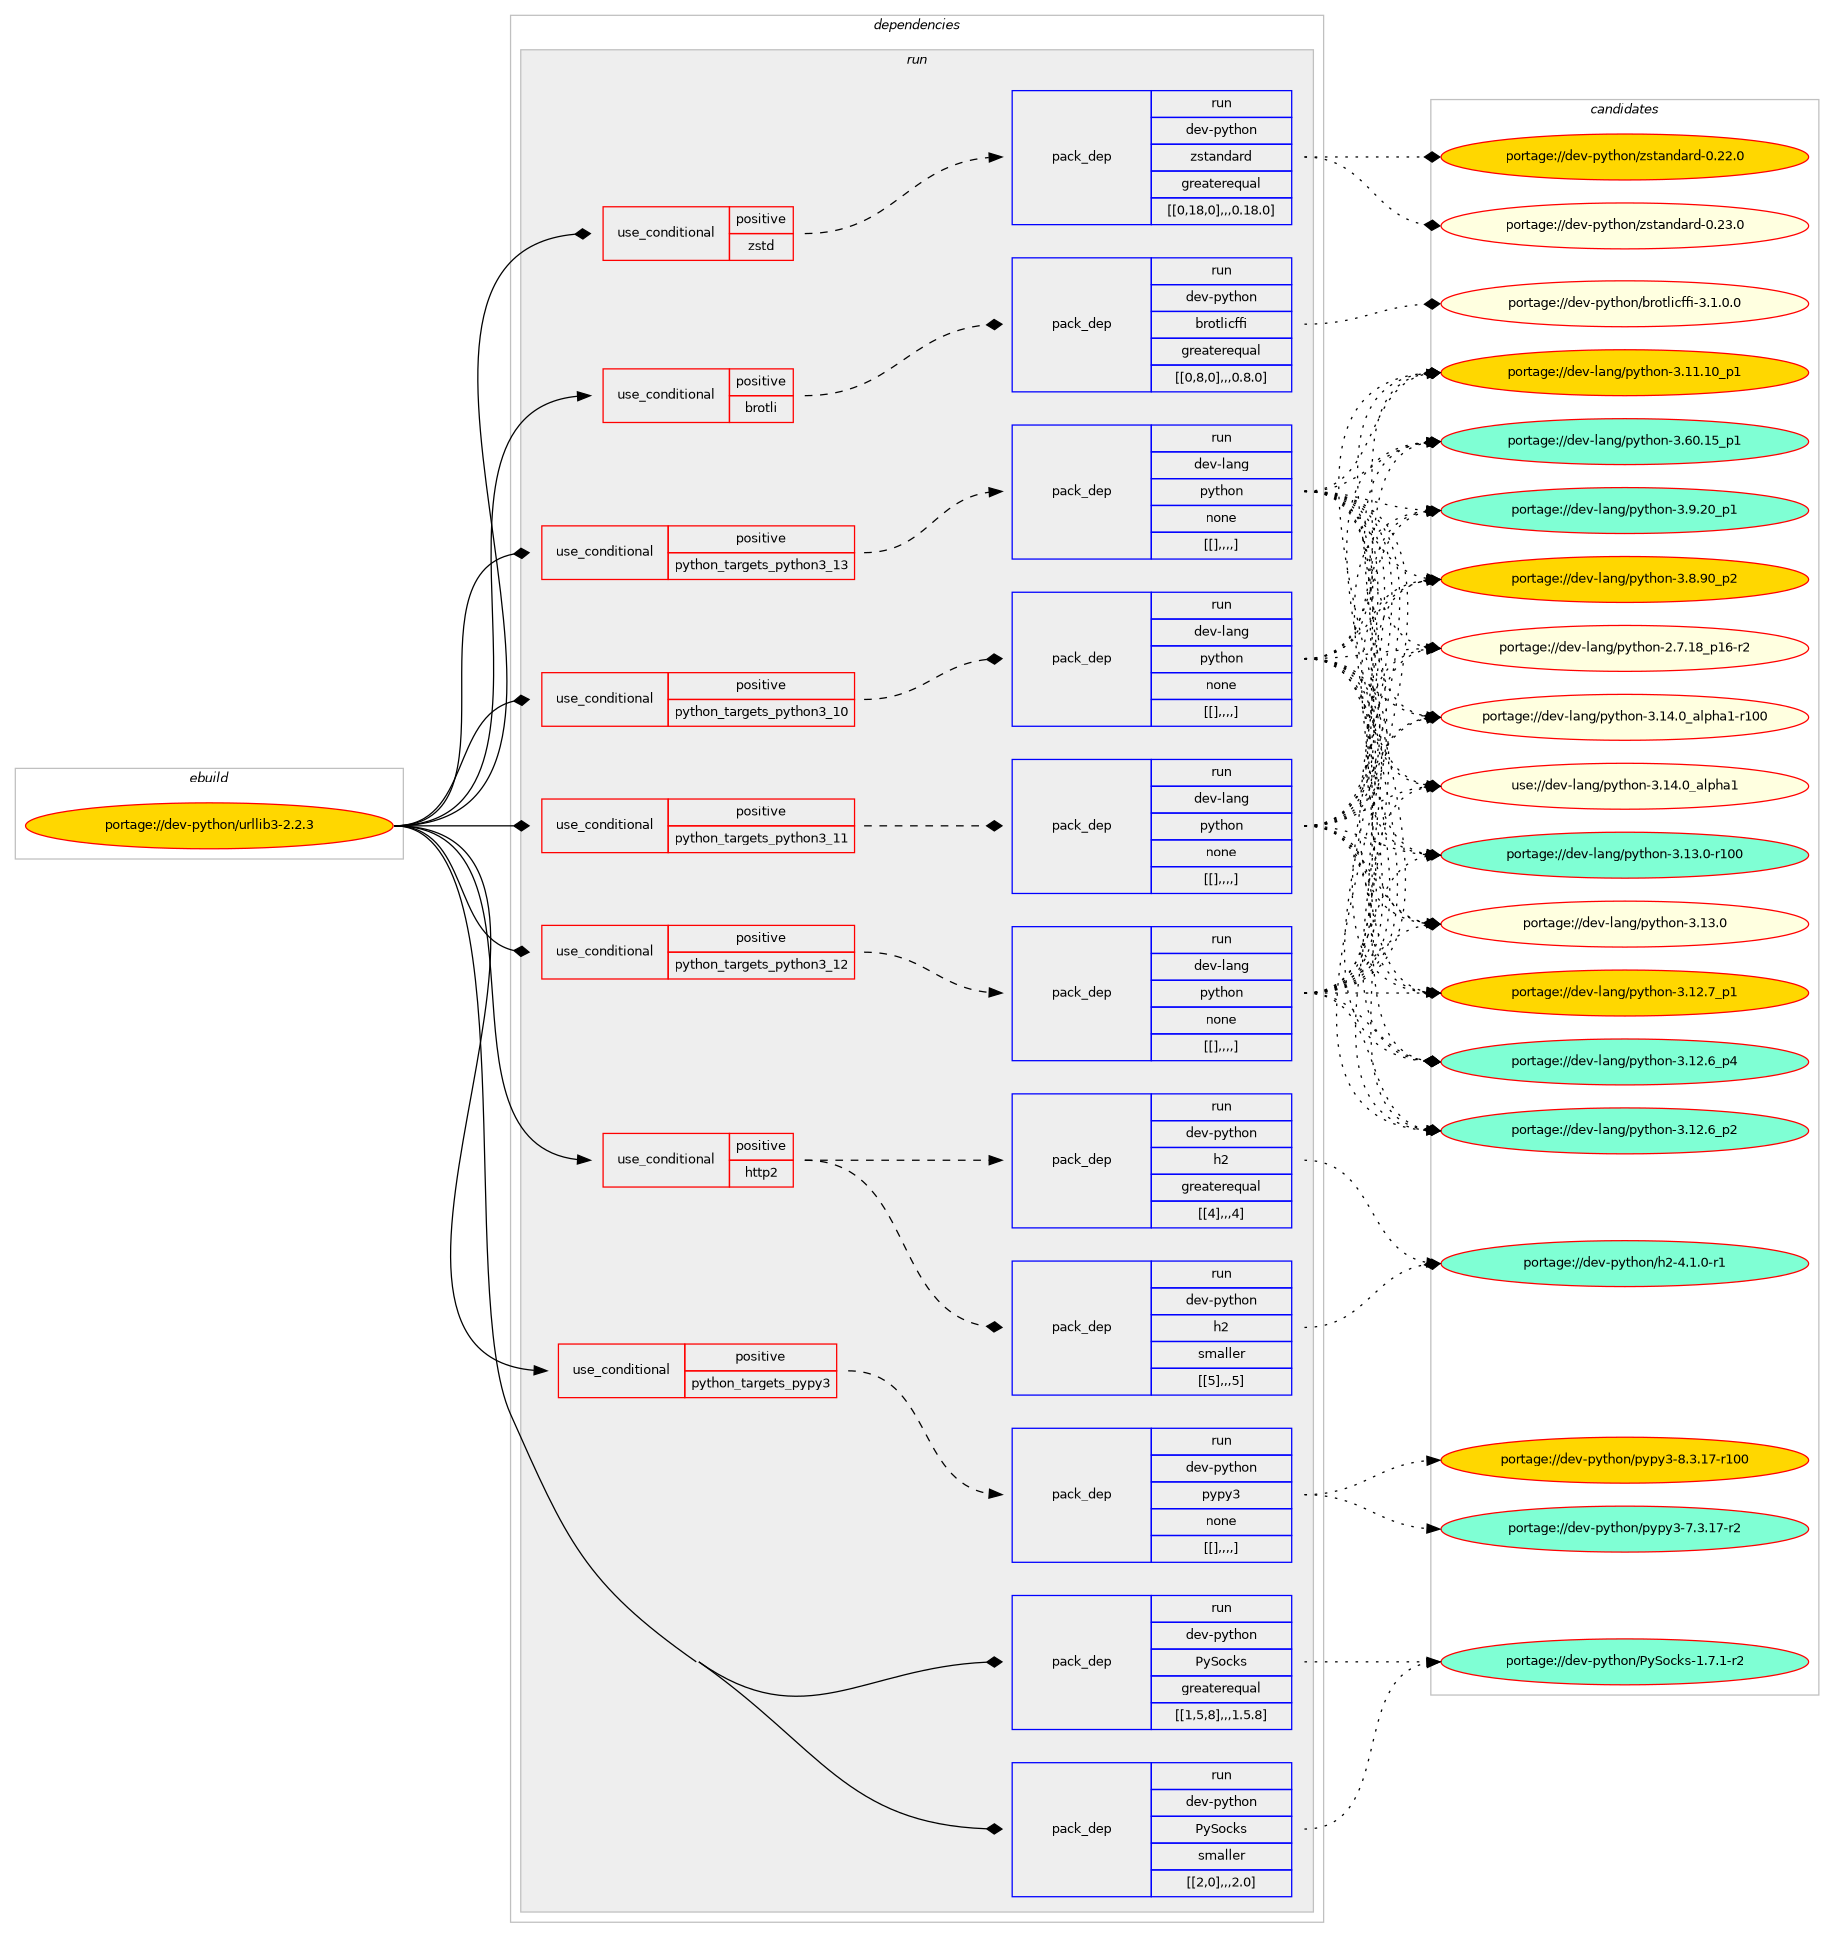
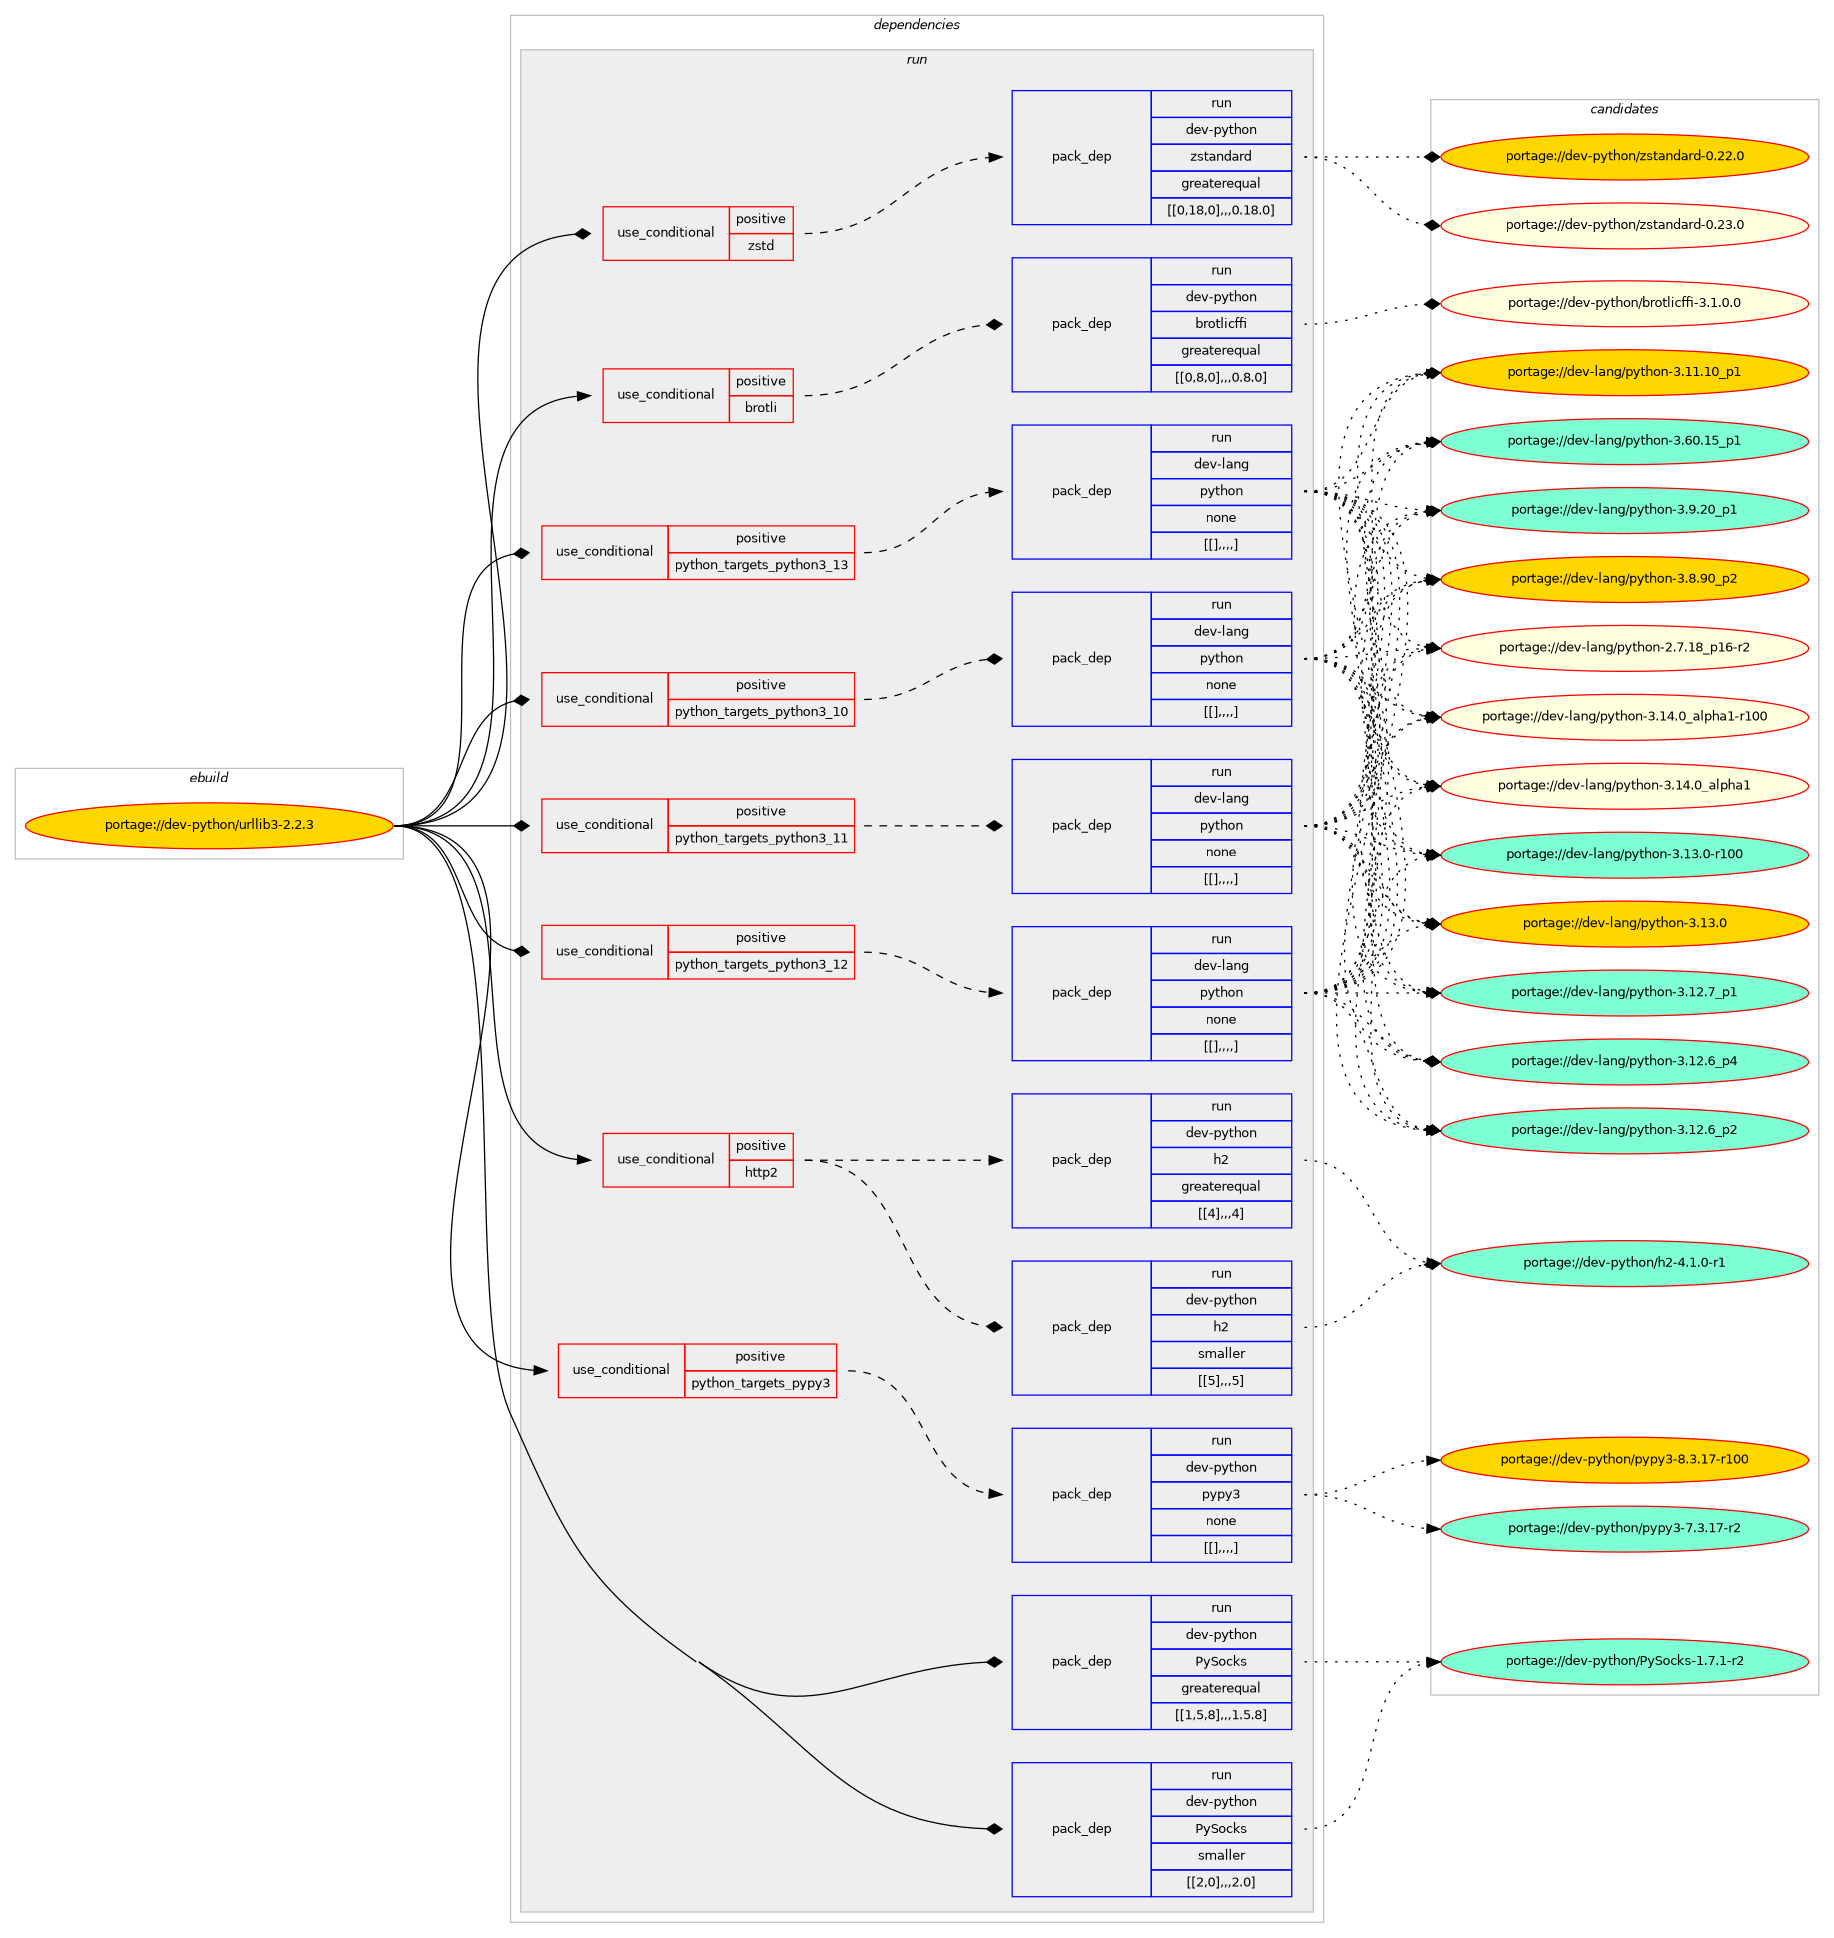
(1625, 786) -> (1625, 786)
(1625, 924) -> (1625, 924)
(1625, 993) -> (1625, 993)
